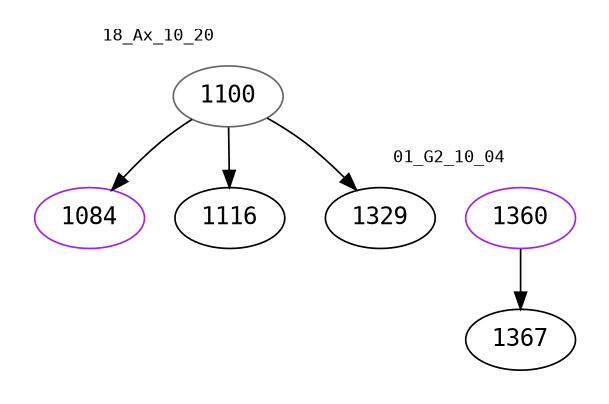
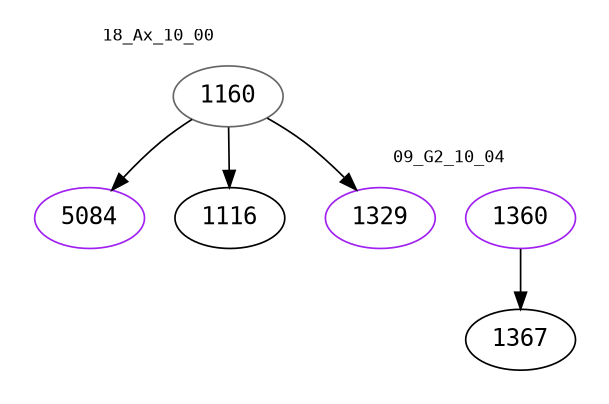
(159, 36) -> (159, 36)
(228, 96) -> (228, 96)
(450, 158) -> (450, 158)
(90, 218) -> (90, 218)
(380, 218) -> (380, 218)
